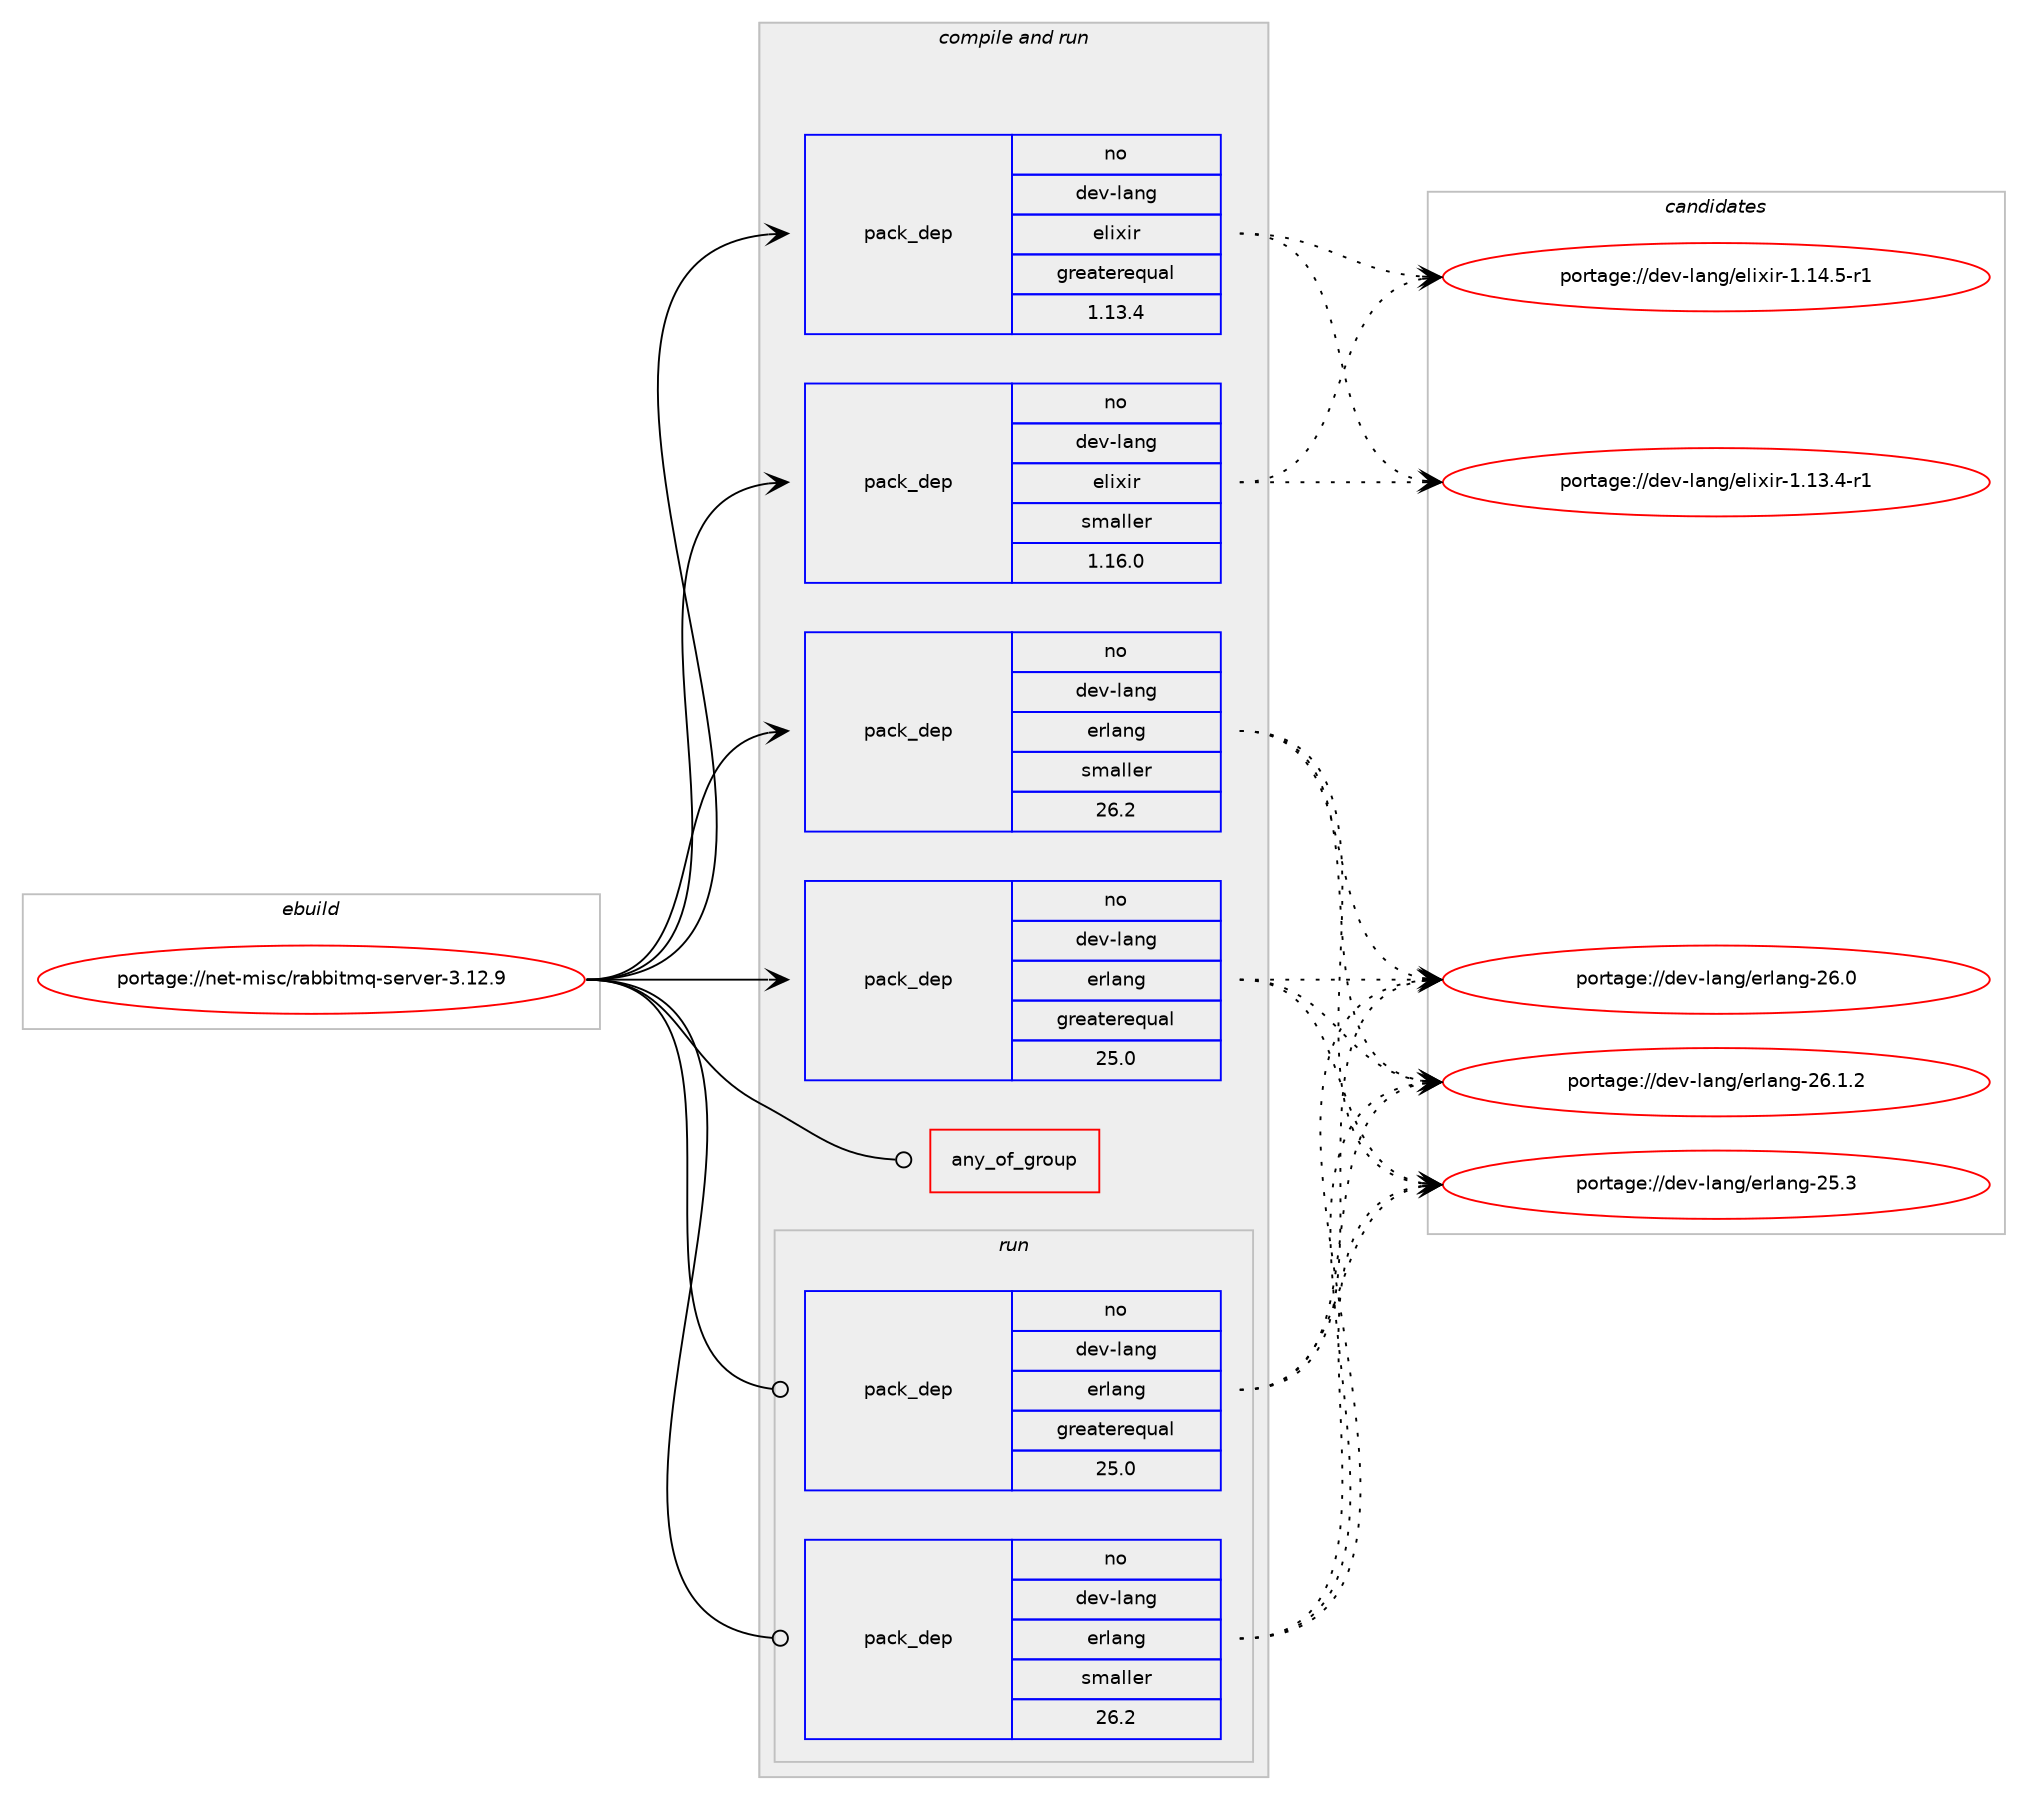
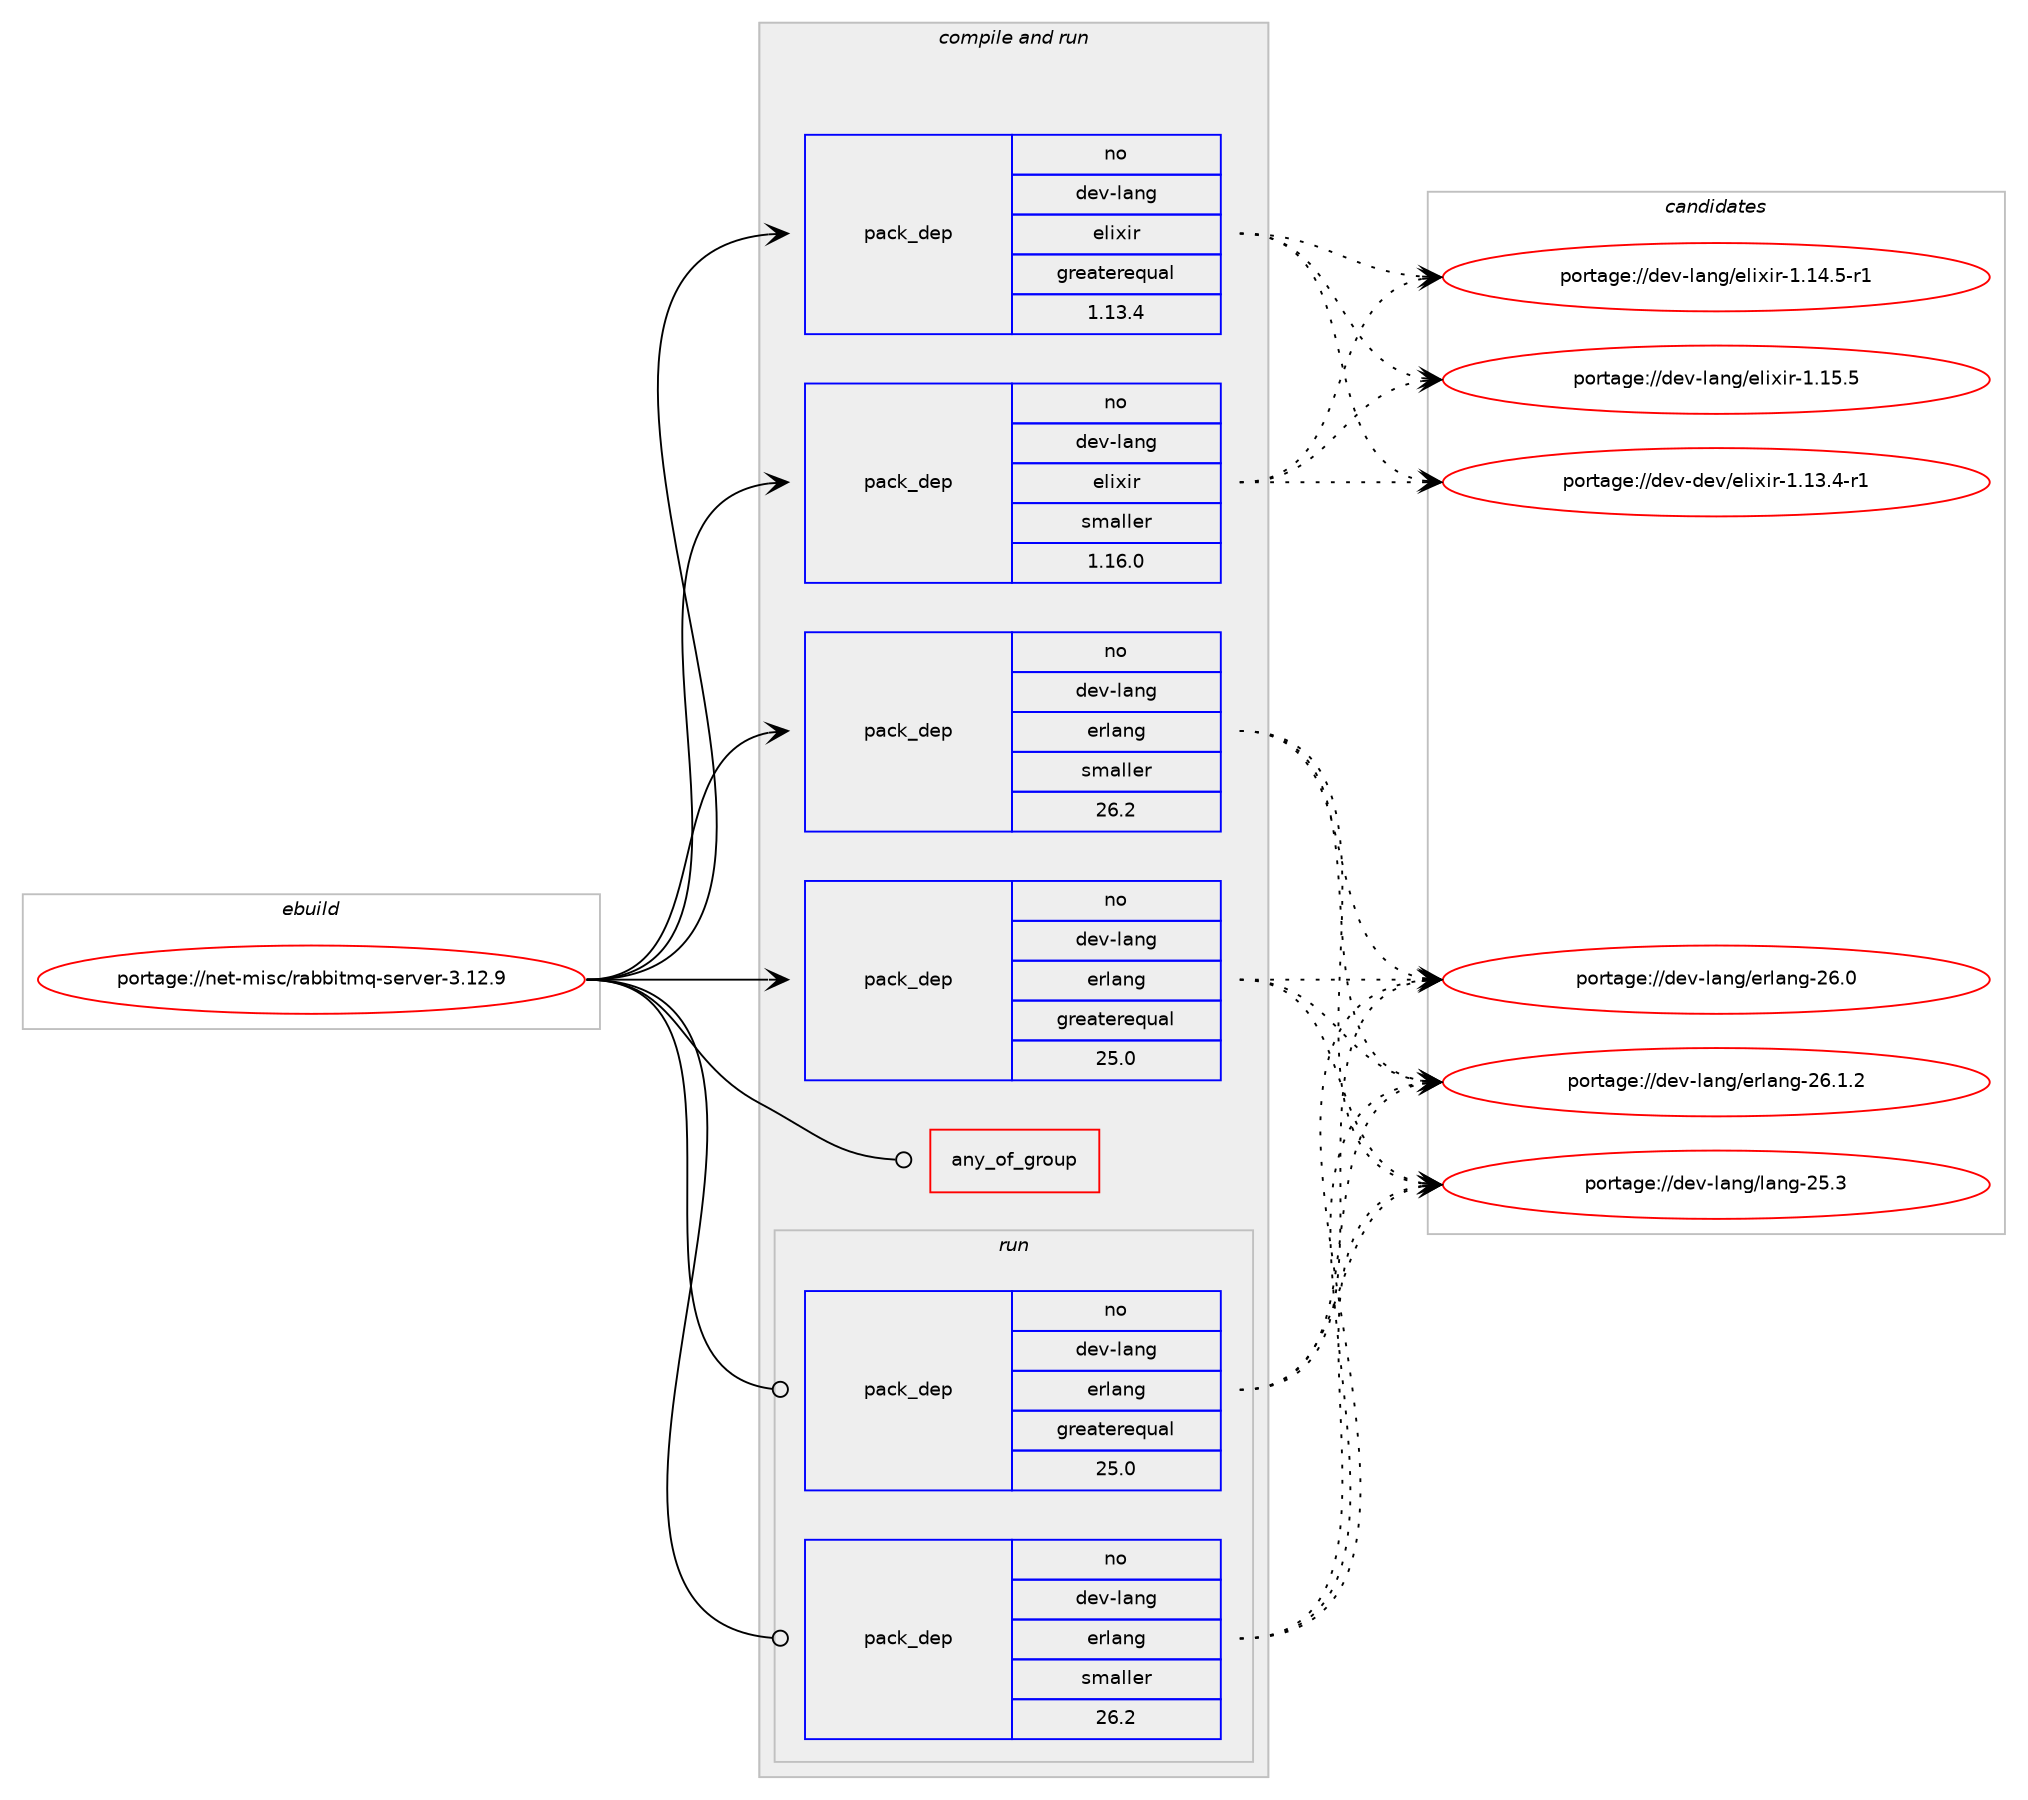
none -> (1716, 380)
(1716, 482) -> (1716, 482)
(1716, 1185) -> (1716, 1185)
